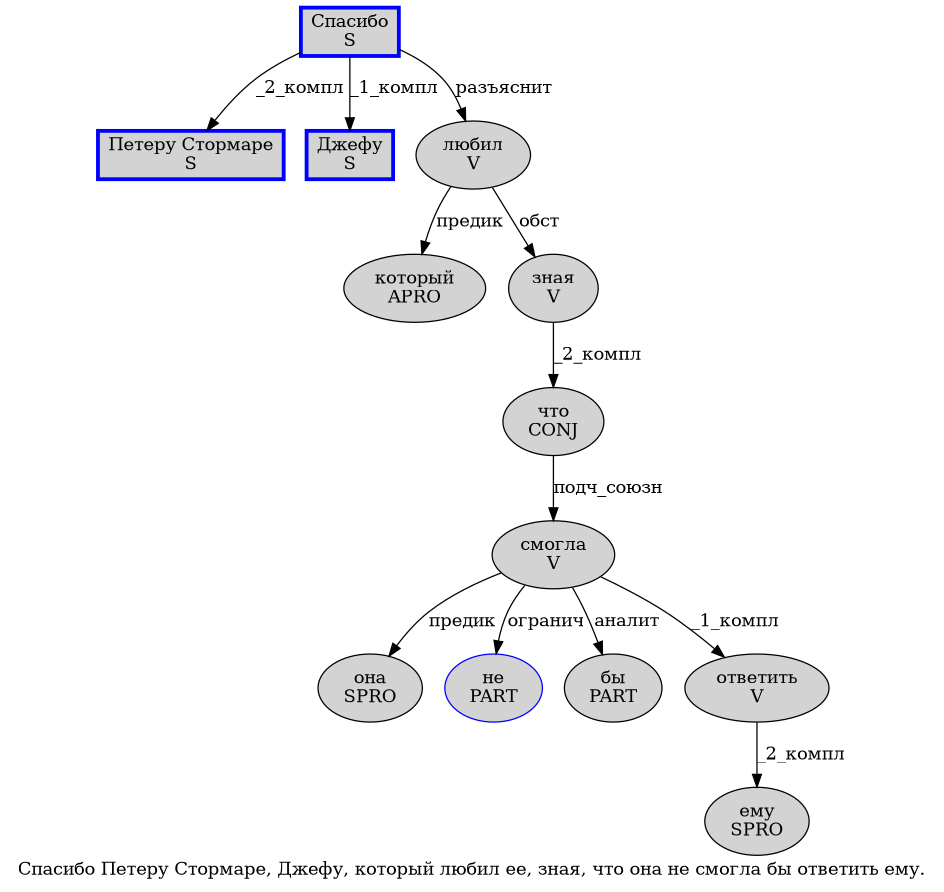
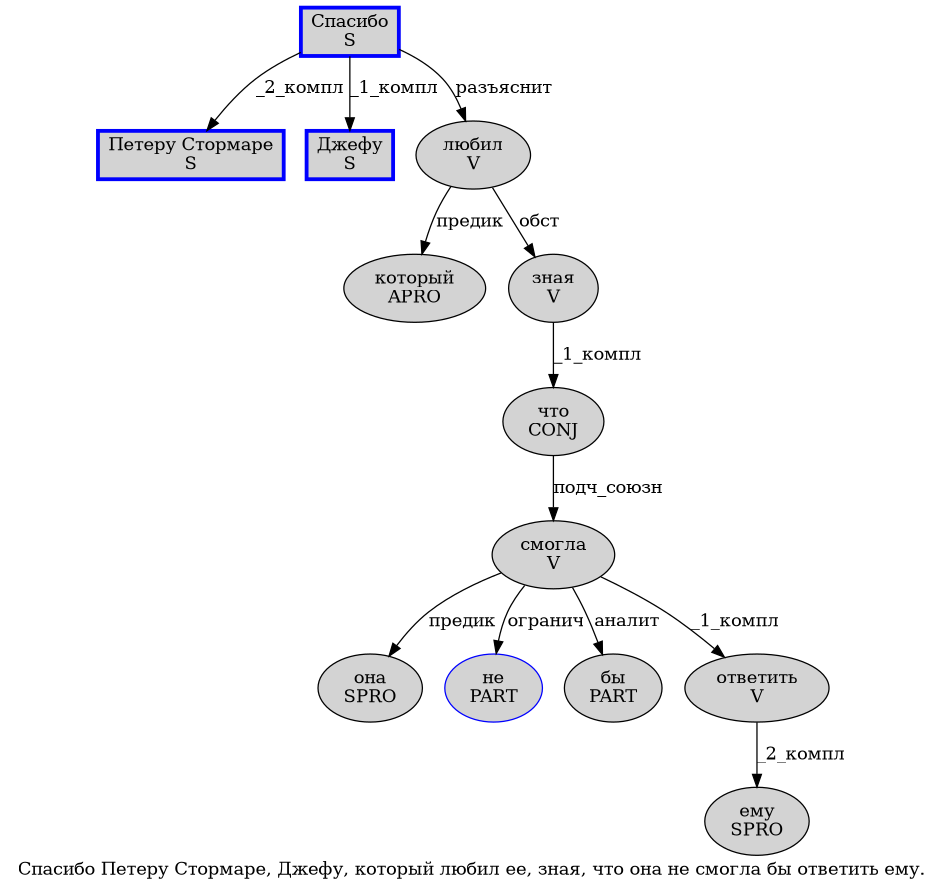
(598, 355) -> (598, 355)
